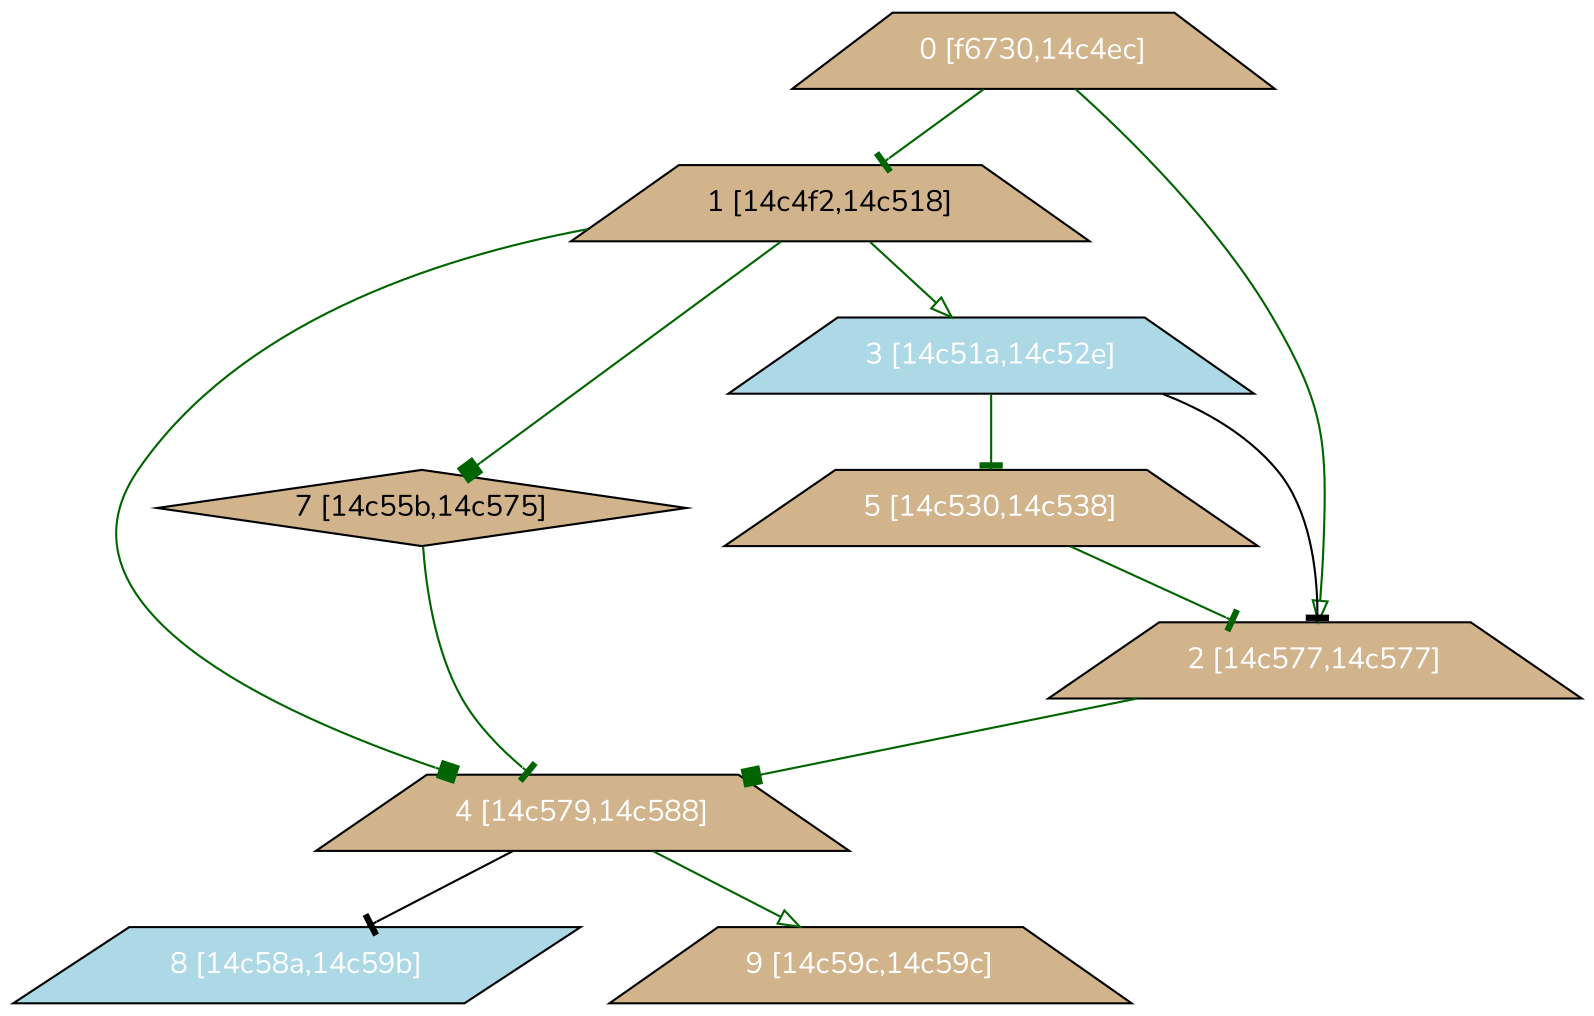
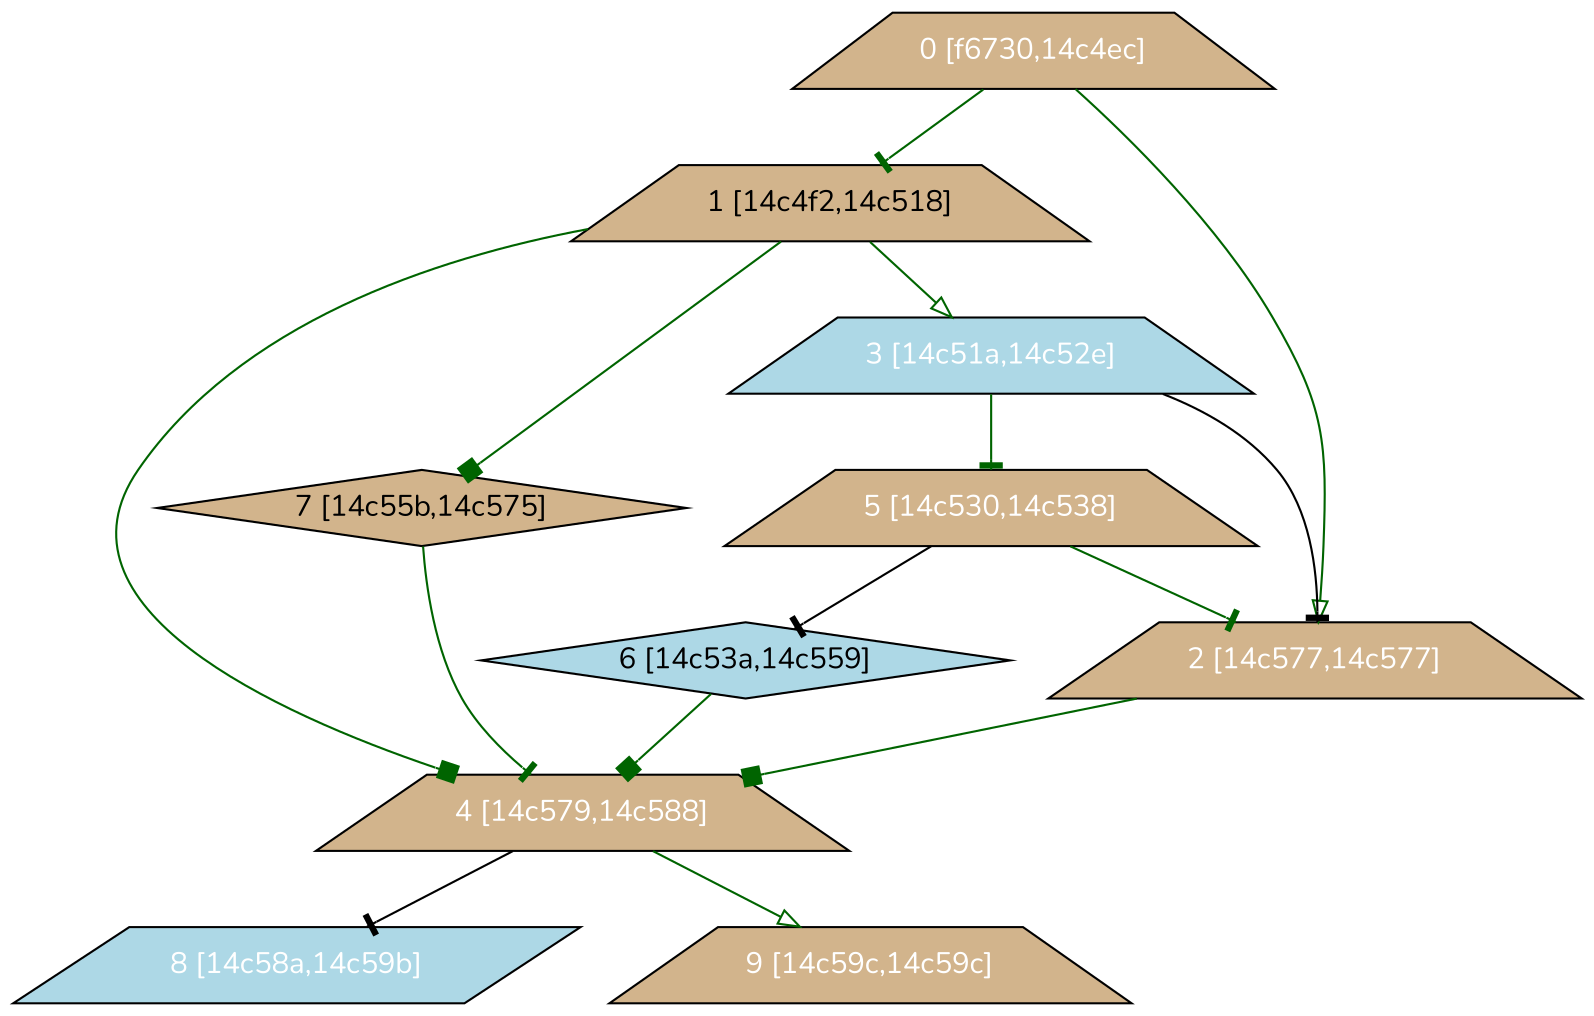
none -> (746, 660)
